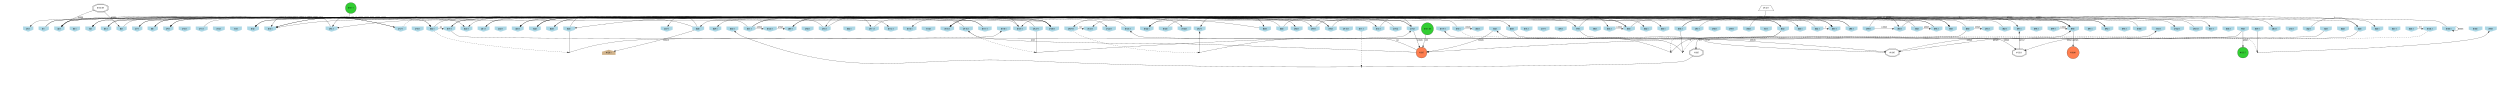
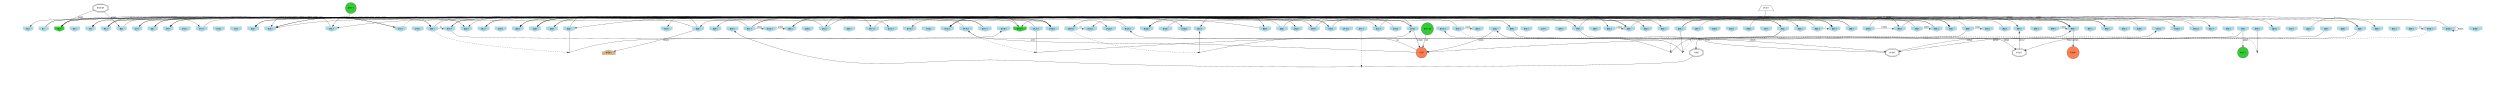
none -> (153, 17)
(59, 29) -> (59, 29)
(1020, 29) -> (1020, 29)
(2491, 29) -> none
